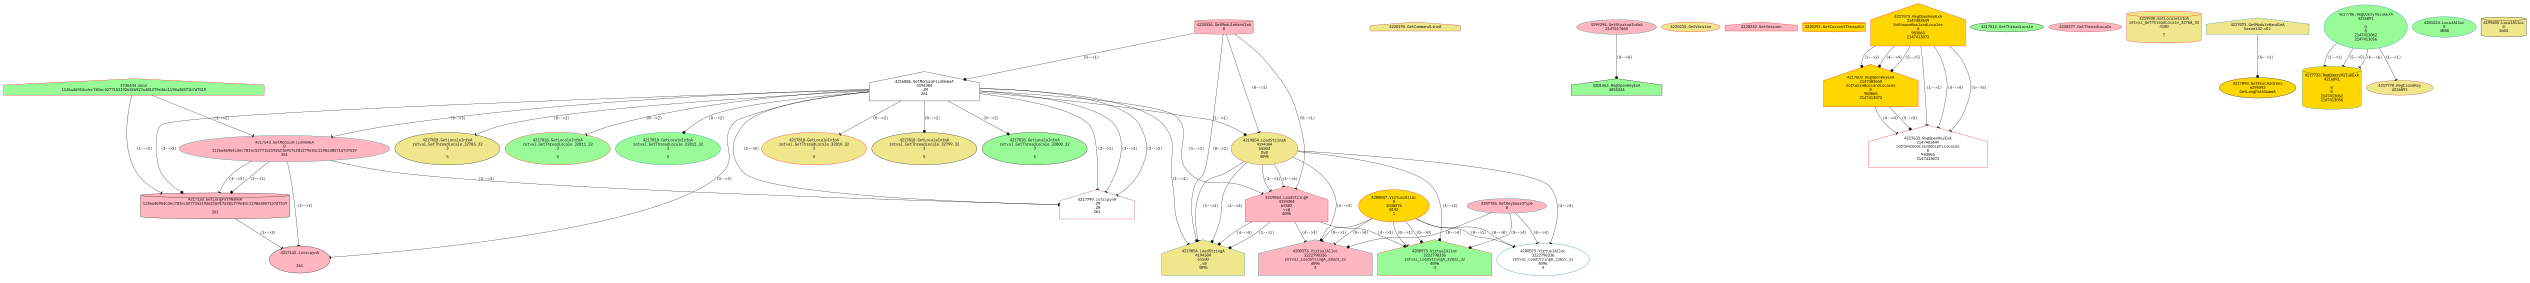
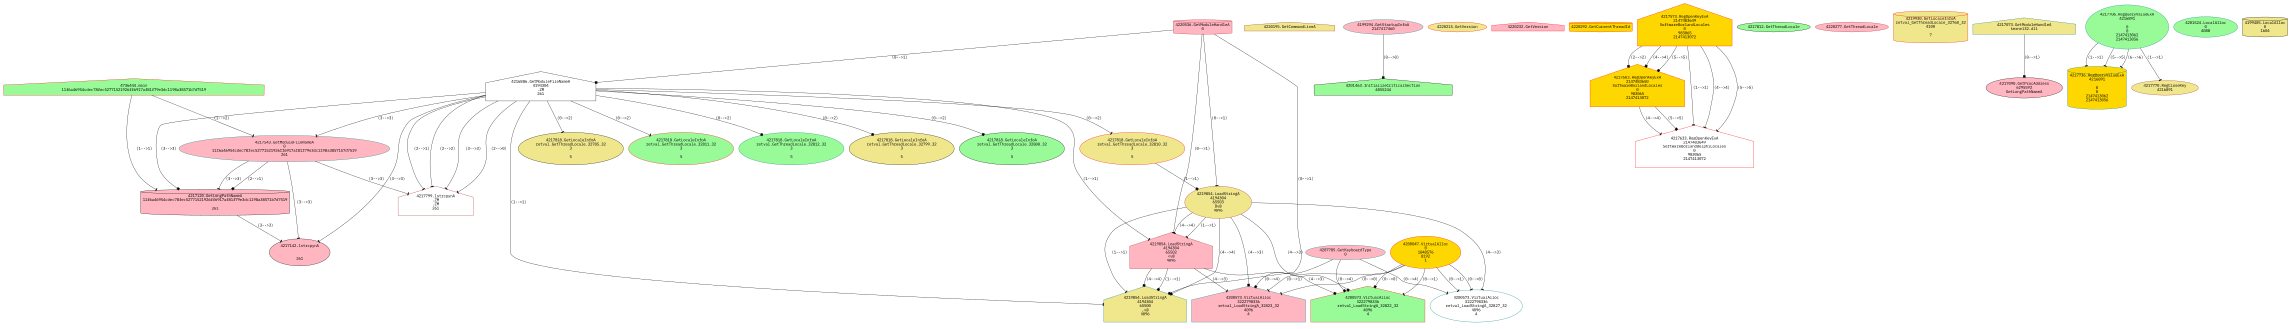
(1617, 88) -> (1383, 88)
(2258, 88) -> (2024, 88)
(1120, 107) -> (1176, 176)
